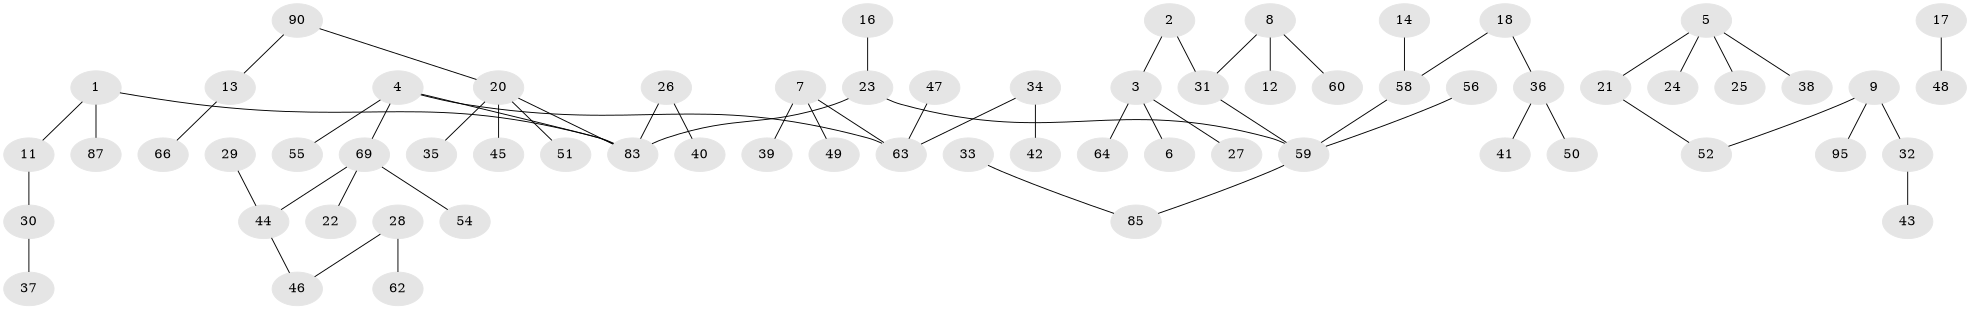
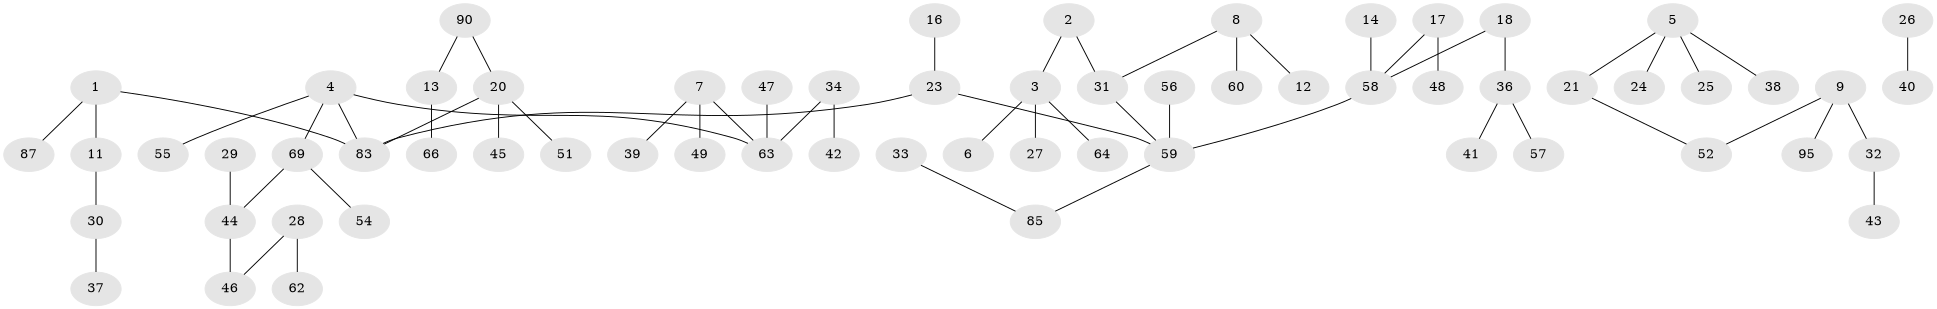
none -> (1405, 54)
(650, 121) -> none
(431, 155) -> none
(1572, 155) -> (1539, 155)
(331, 222) -> none
